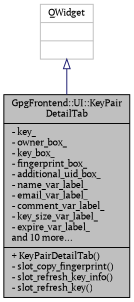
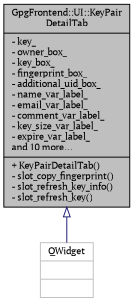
(67, 82) -> (67, 230)
